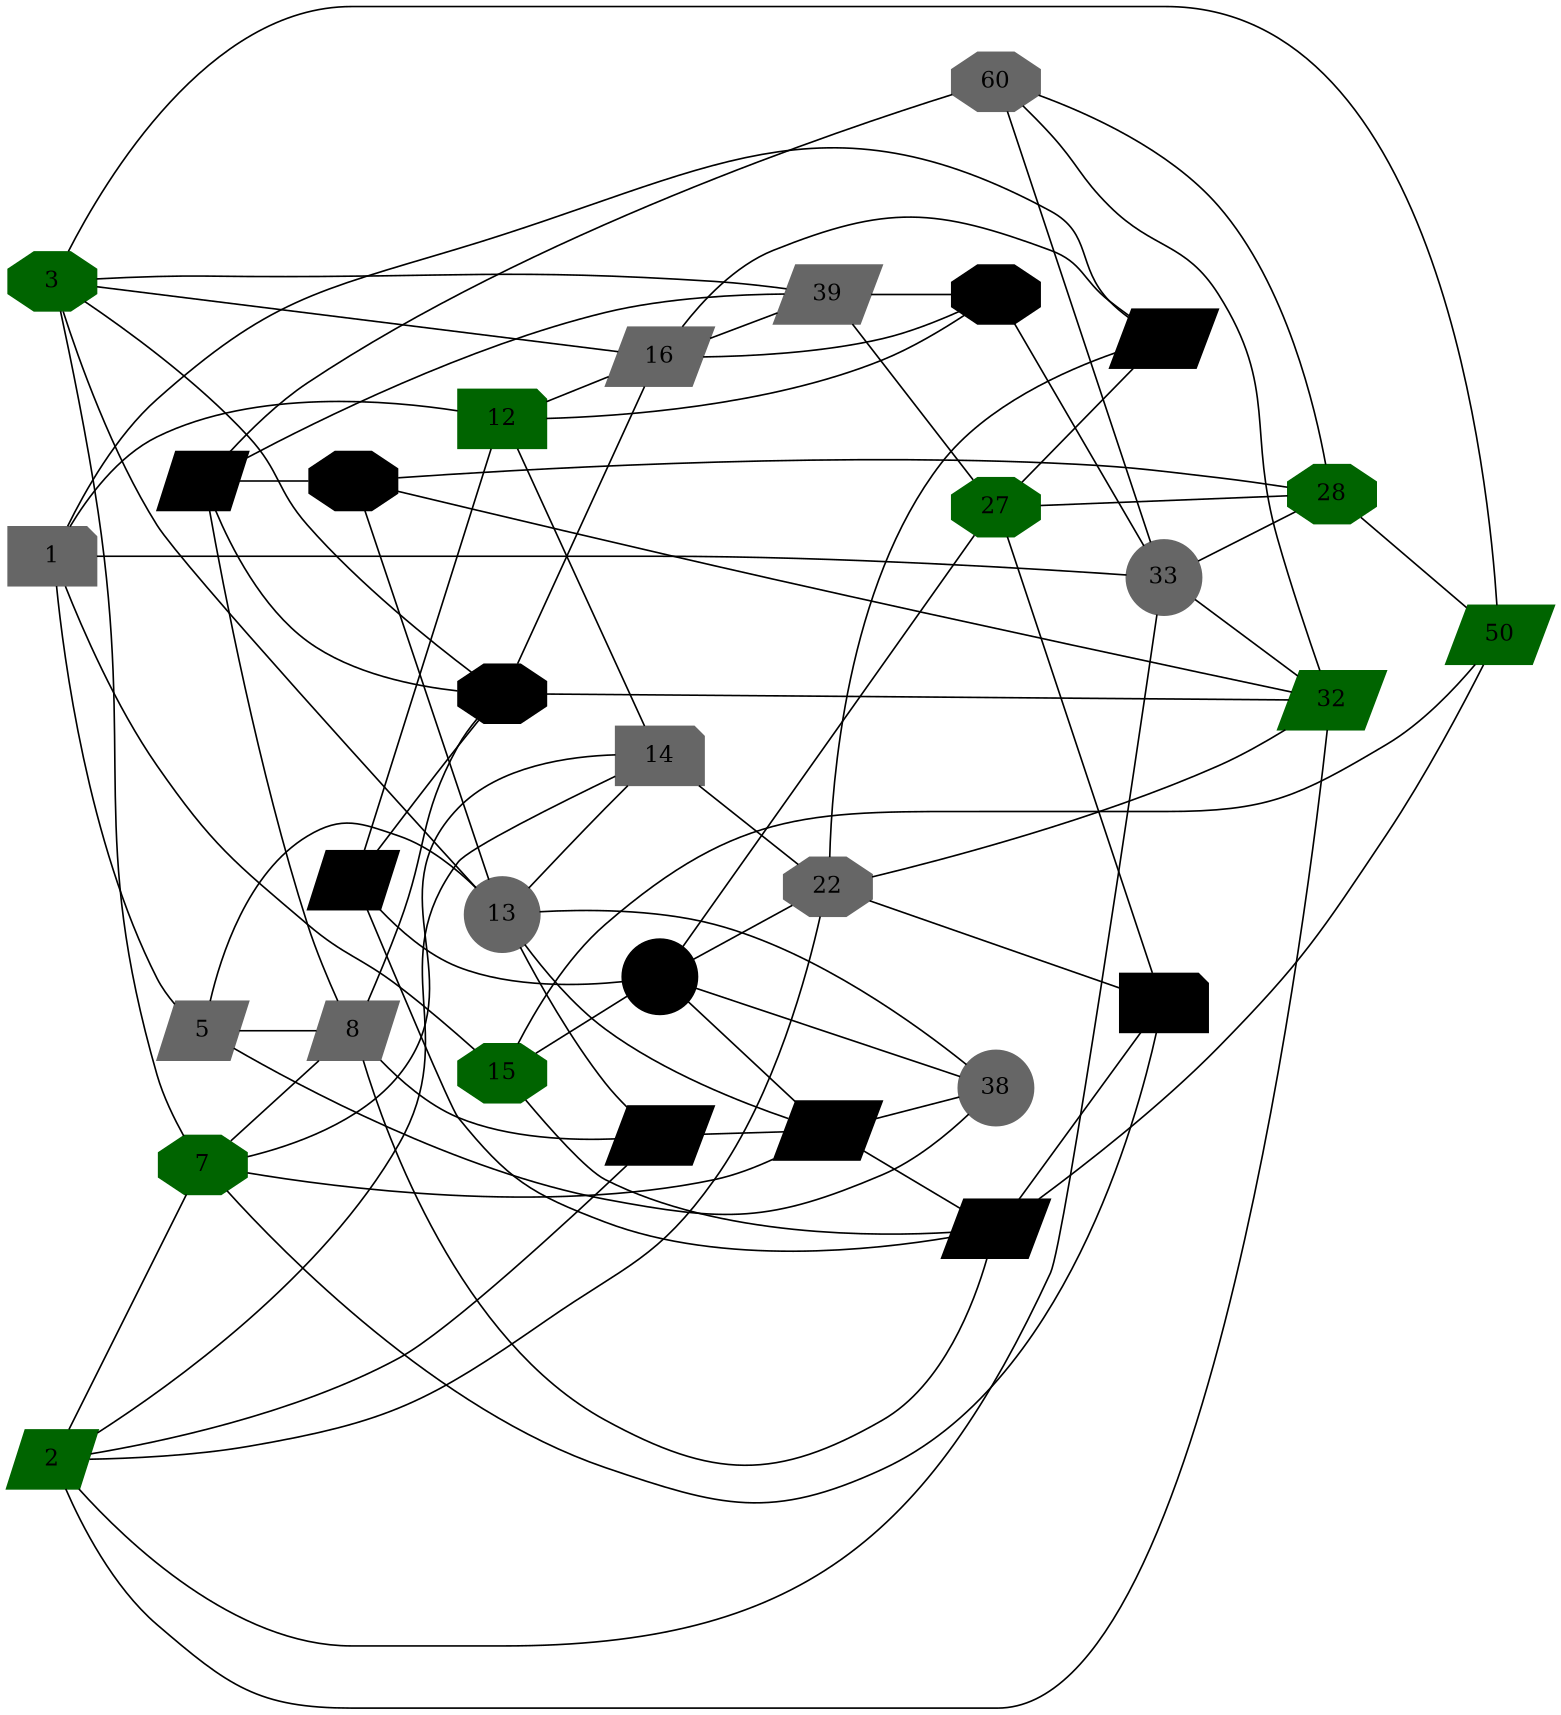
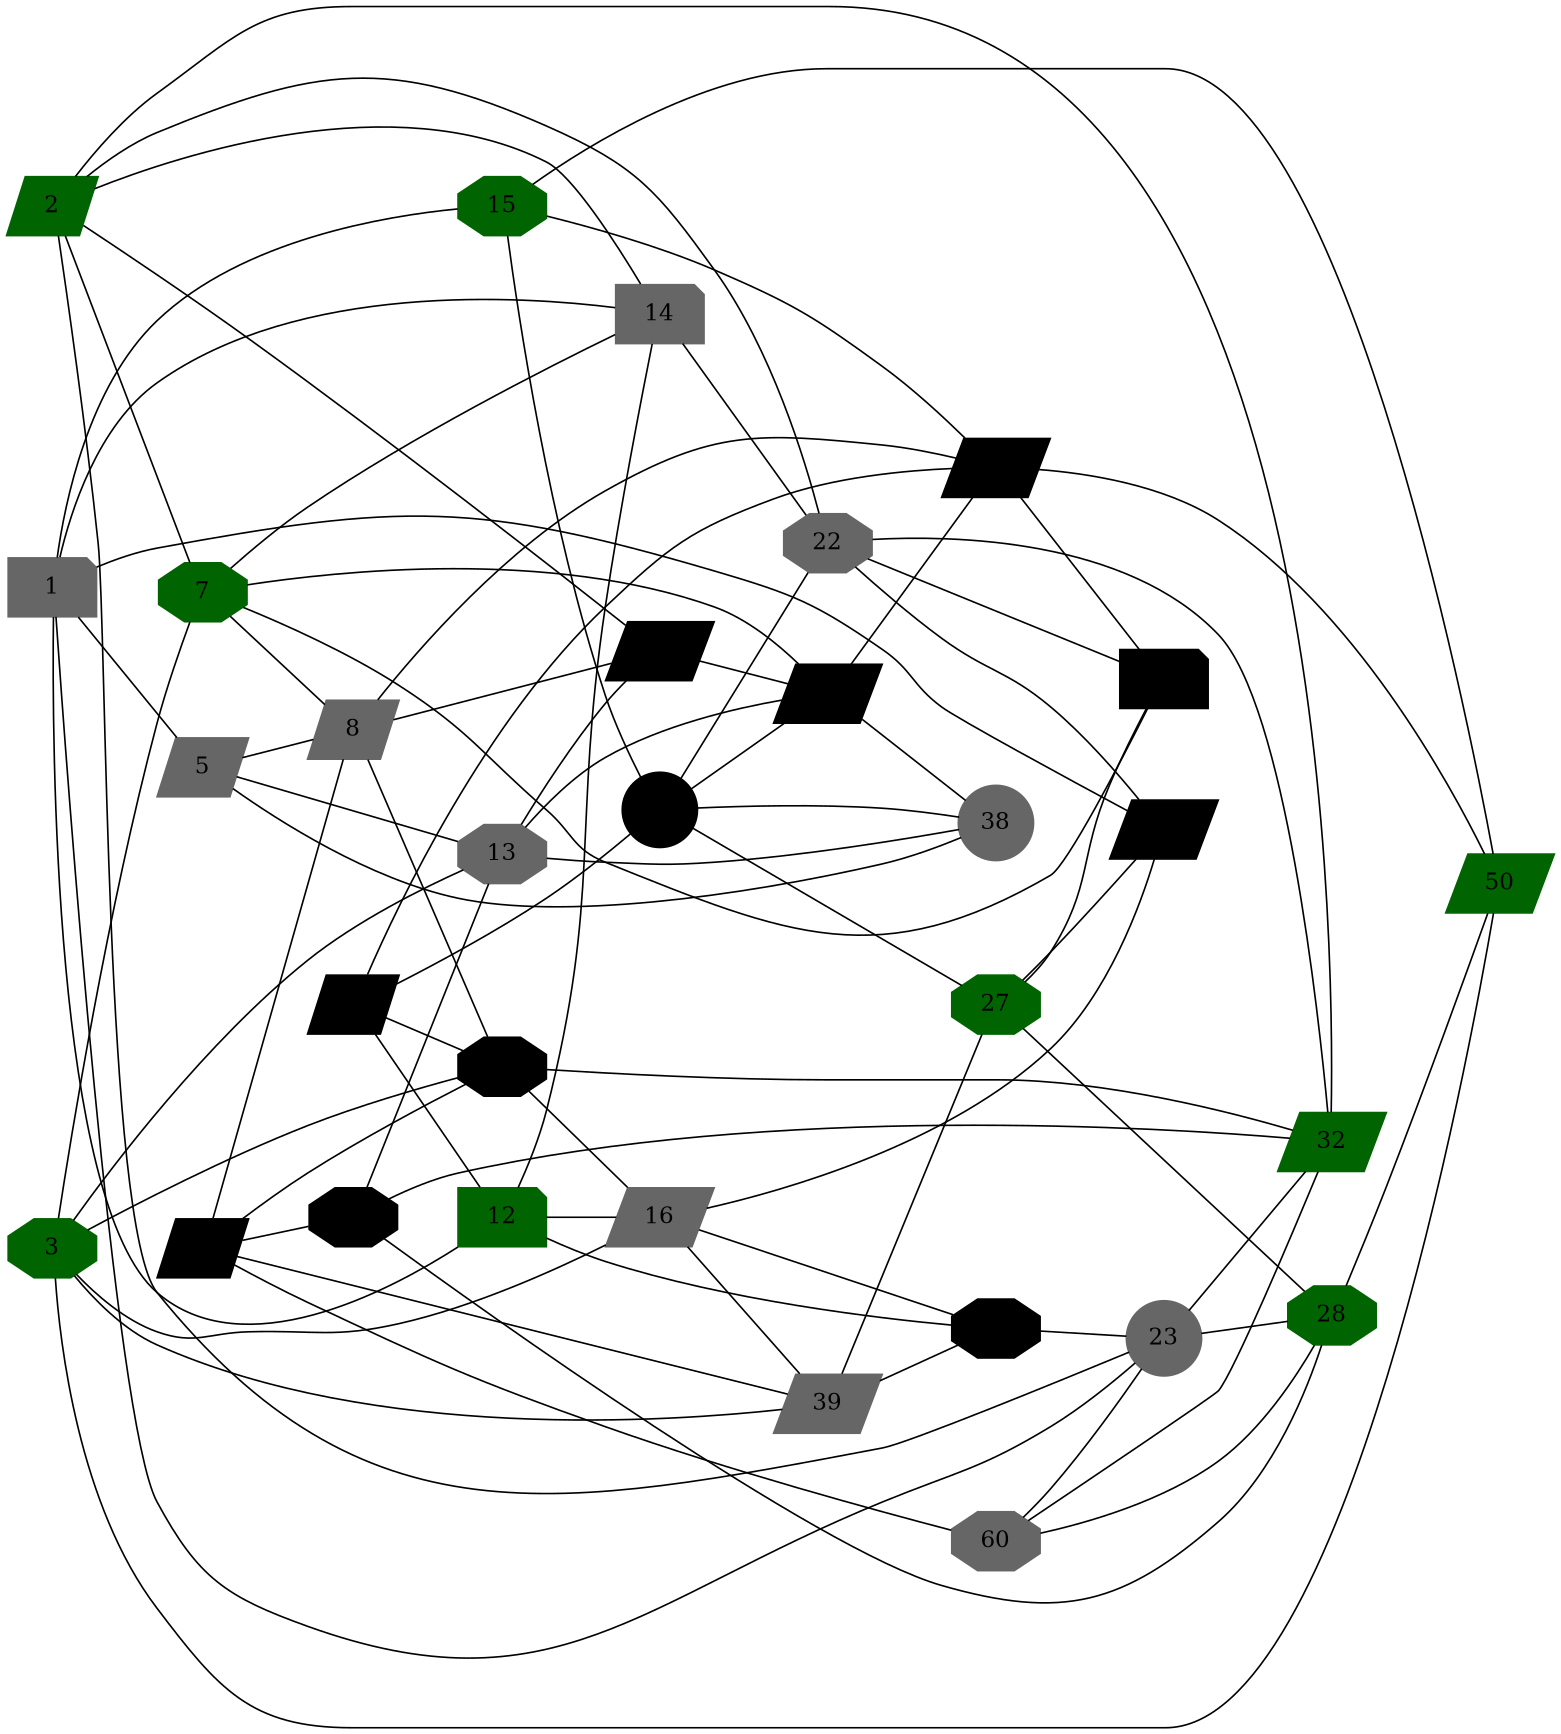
(1164, 578) -> (1164, 1338)
(578, 837) -> (279, 326)
(502, 915) -> (502, 854)
